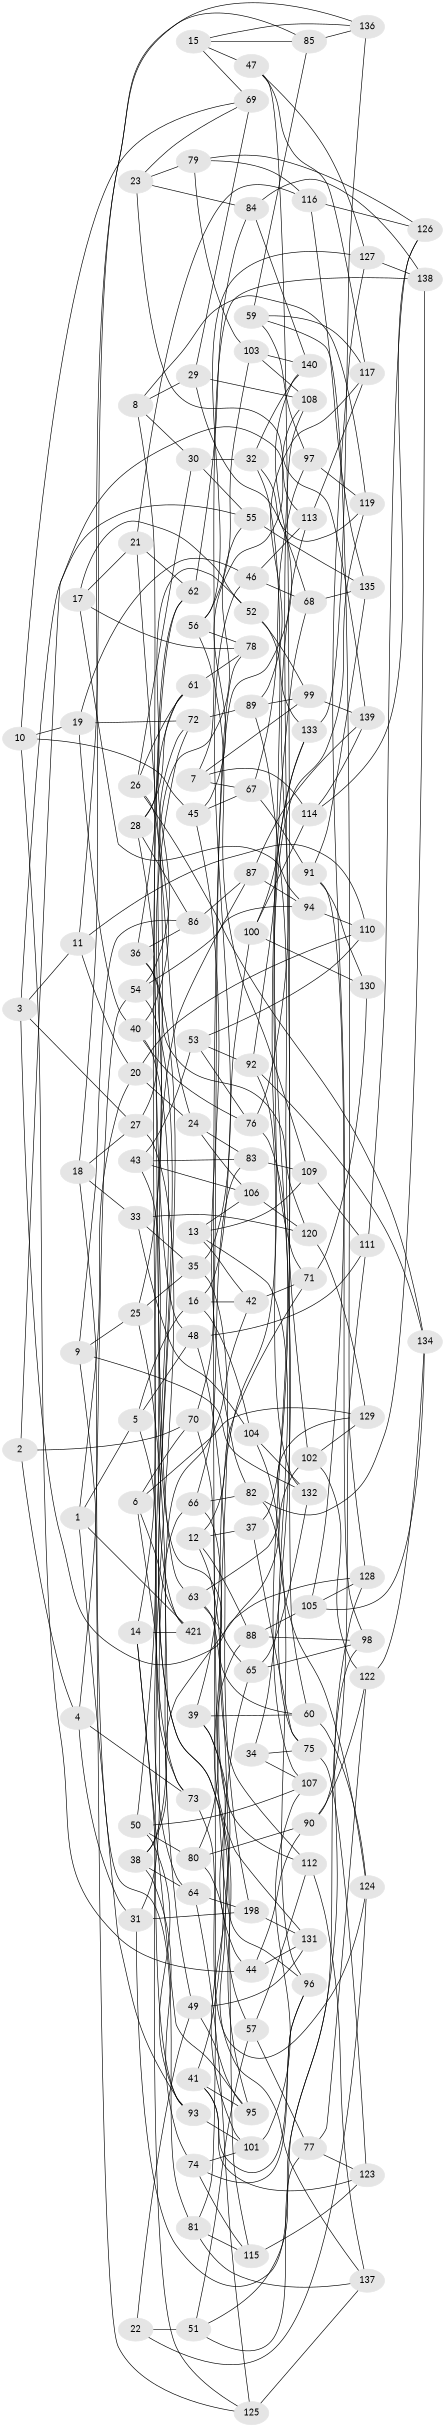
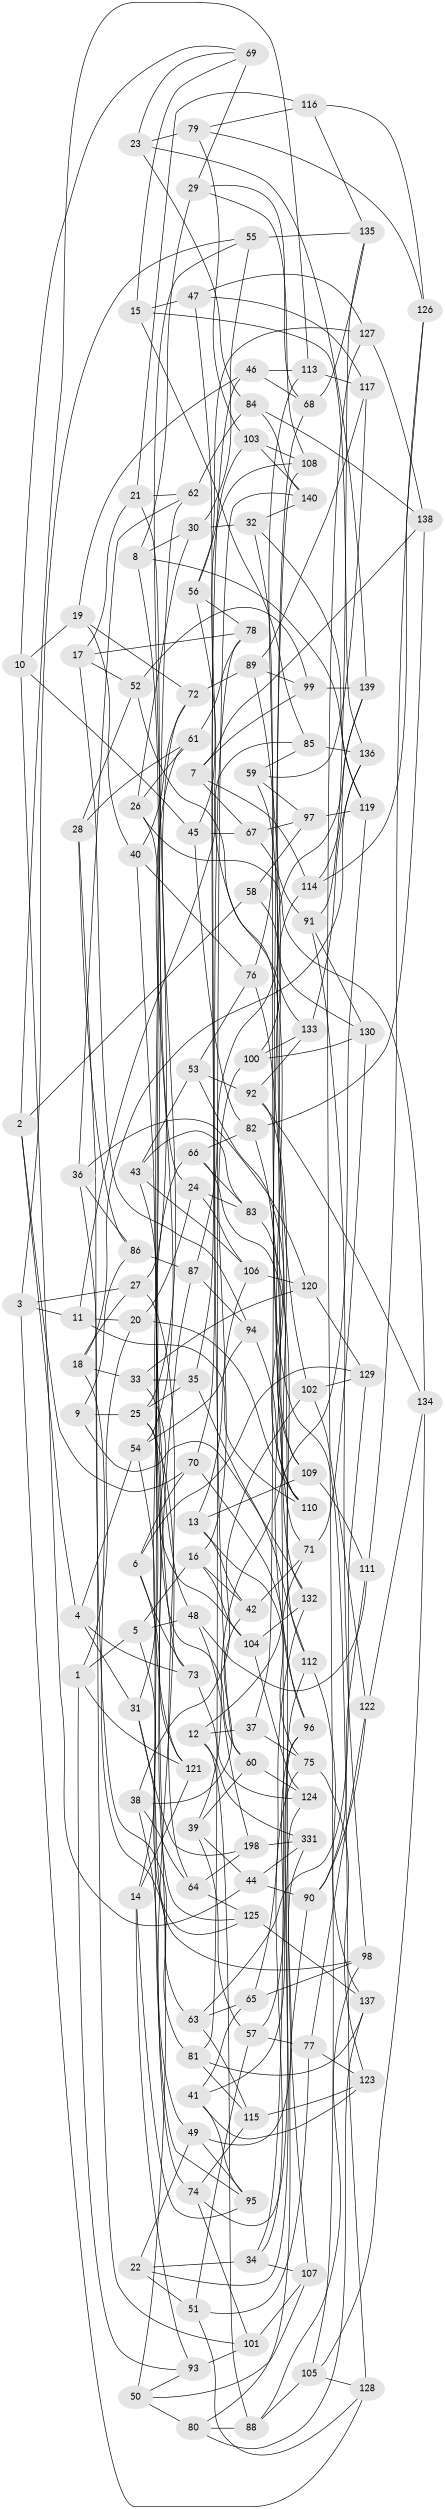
none -> (251, 893)
(194, 1632) -> (194, 1770)
(100, 1924) -> (159, 1695)
(309, 1940) -> (309, 1840)
none -> (194, 2265)
